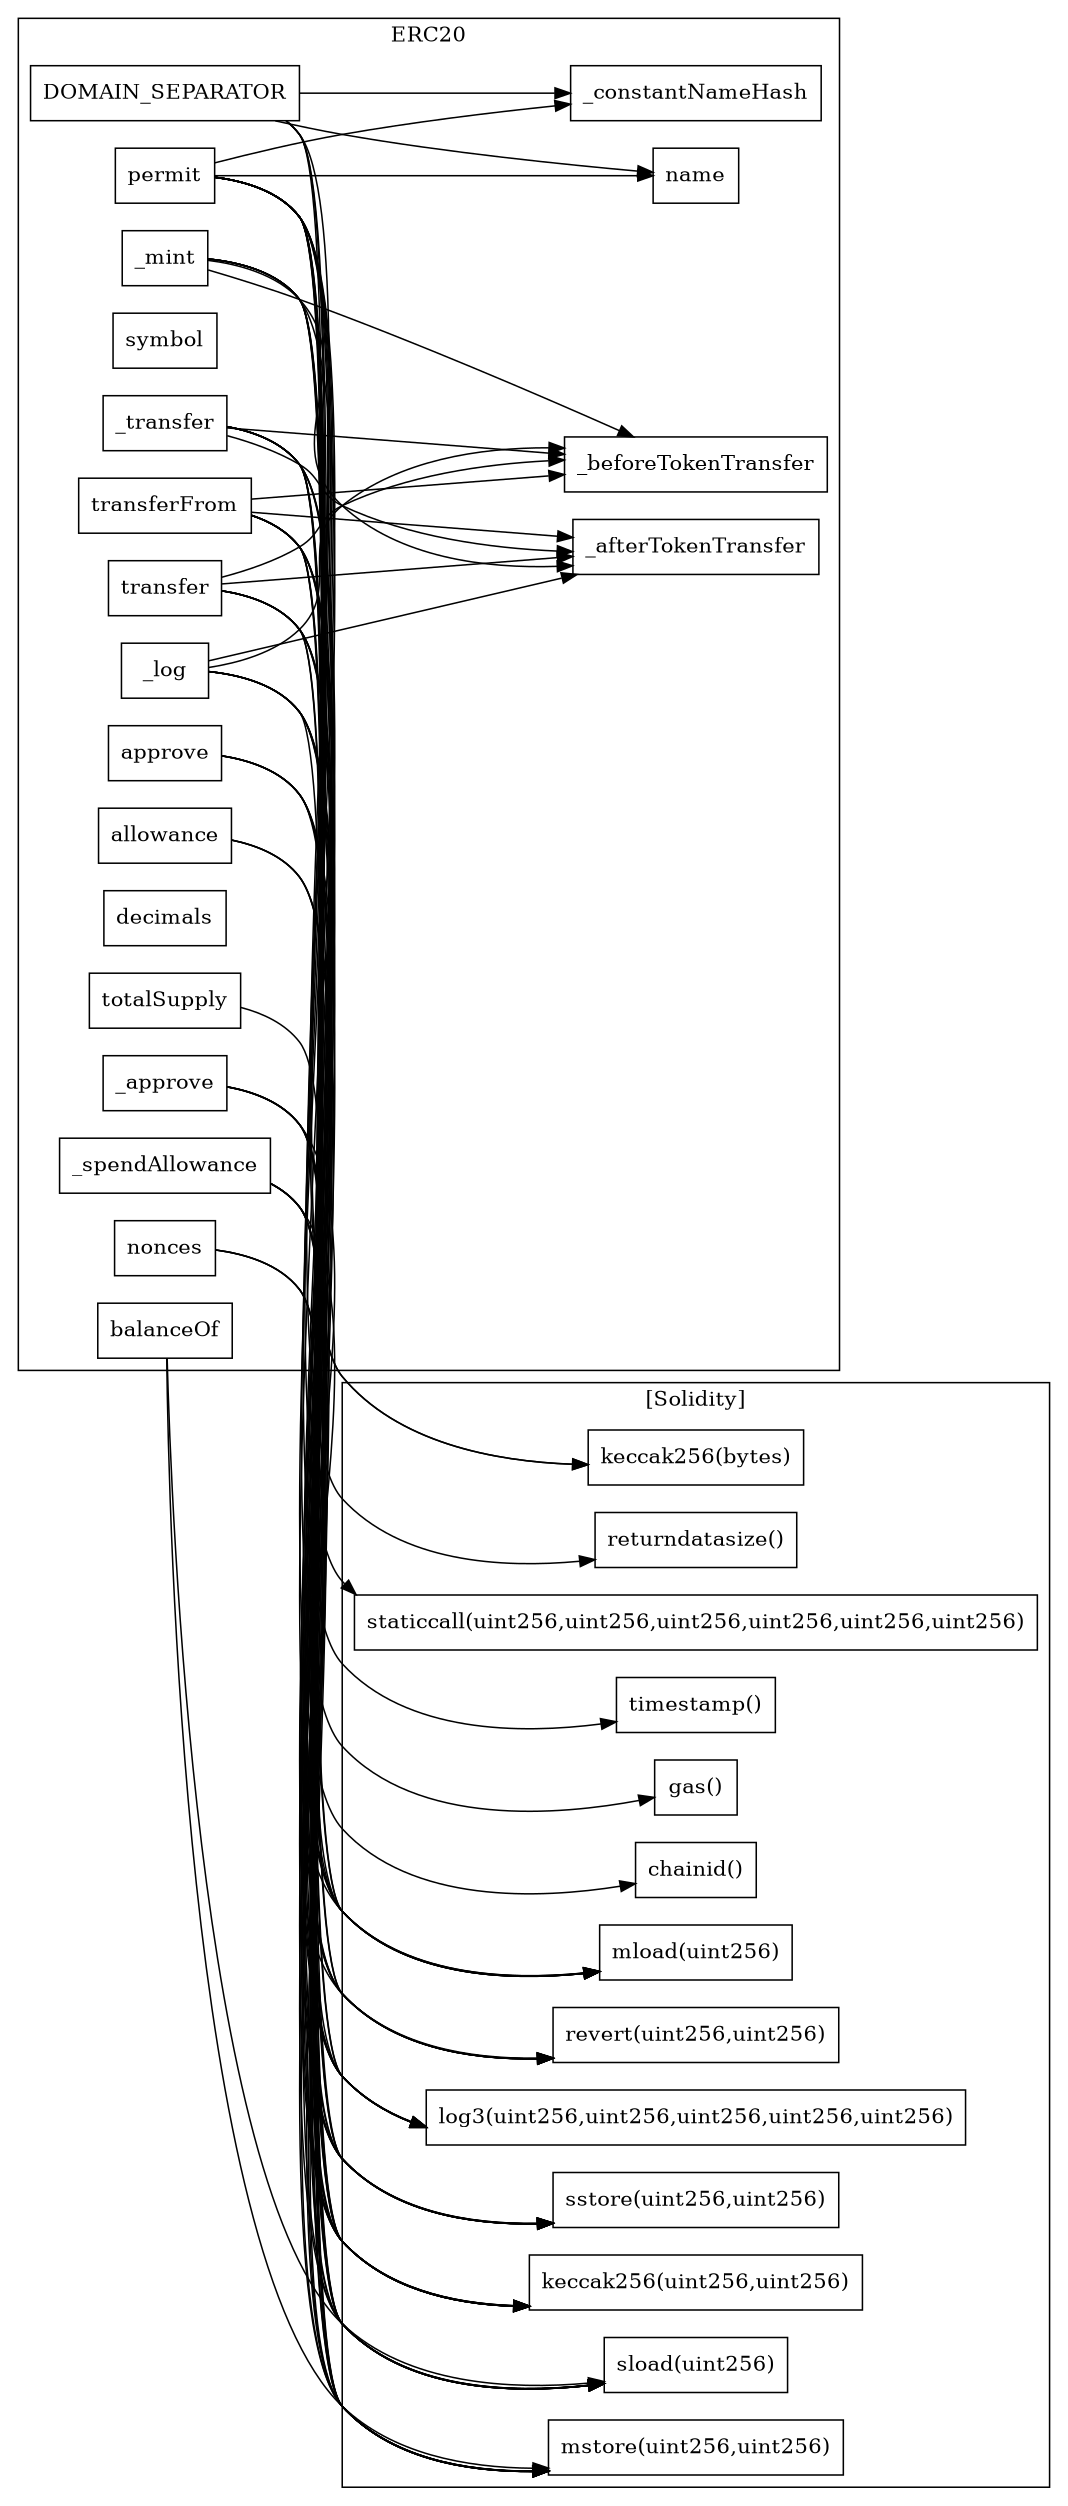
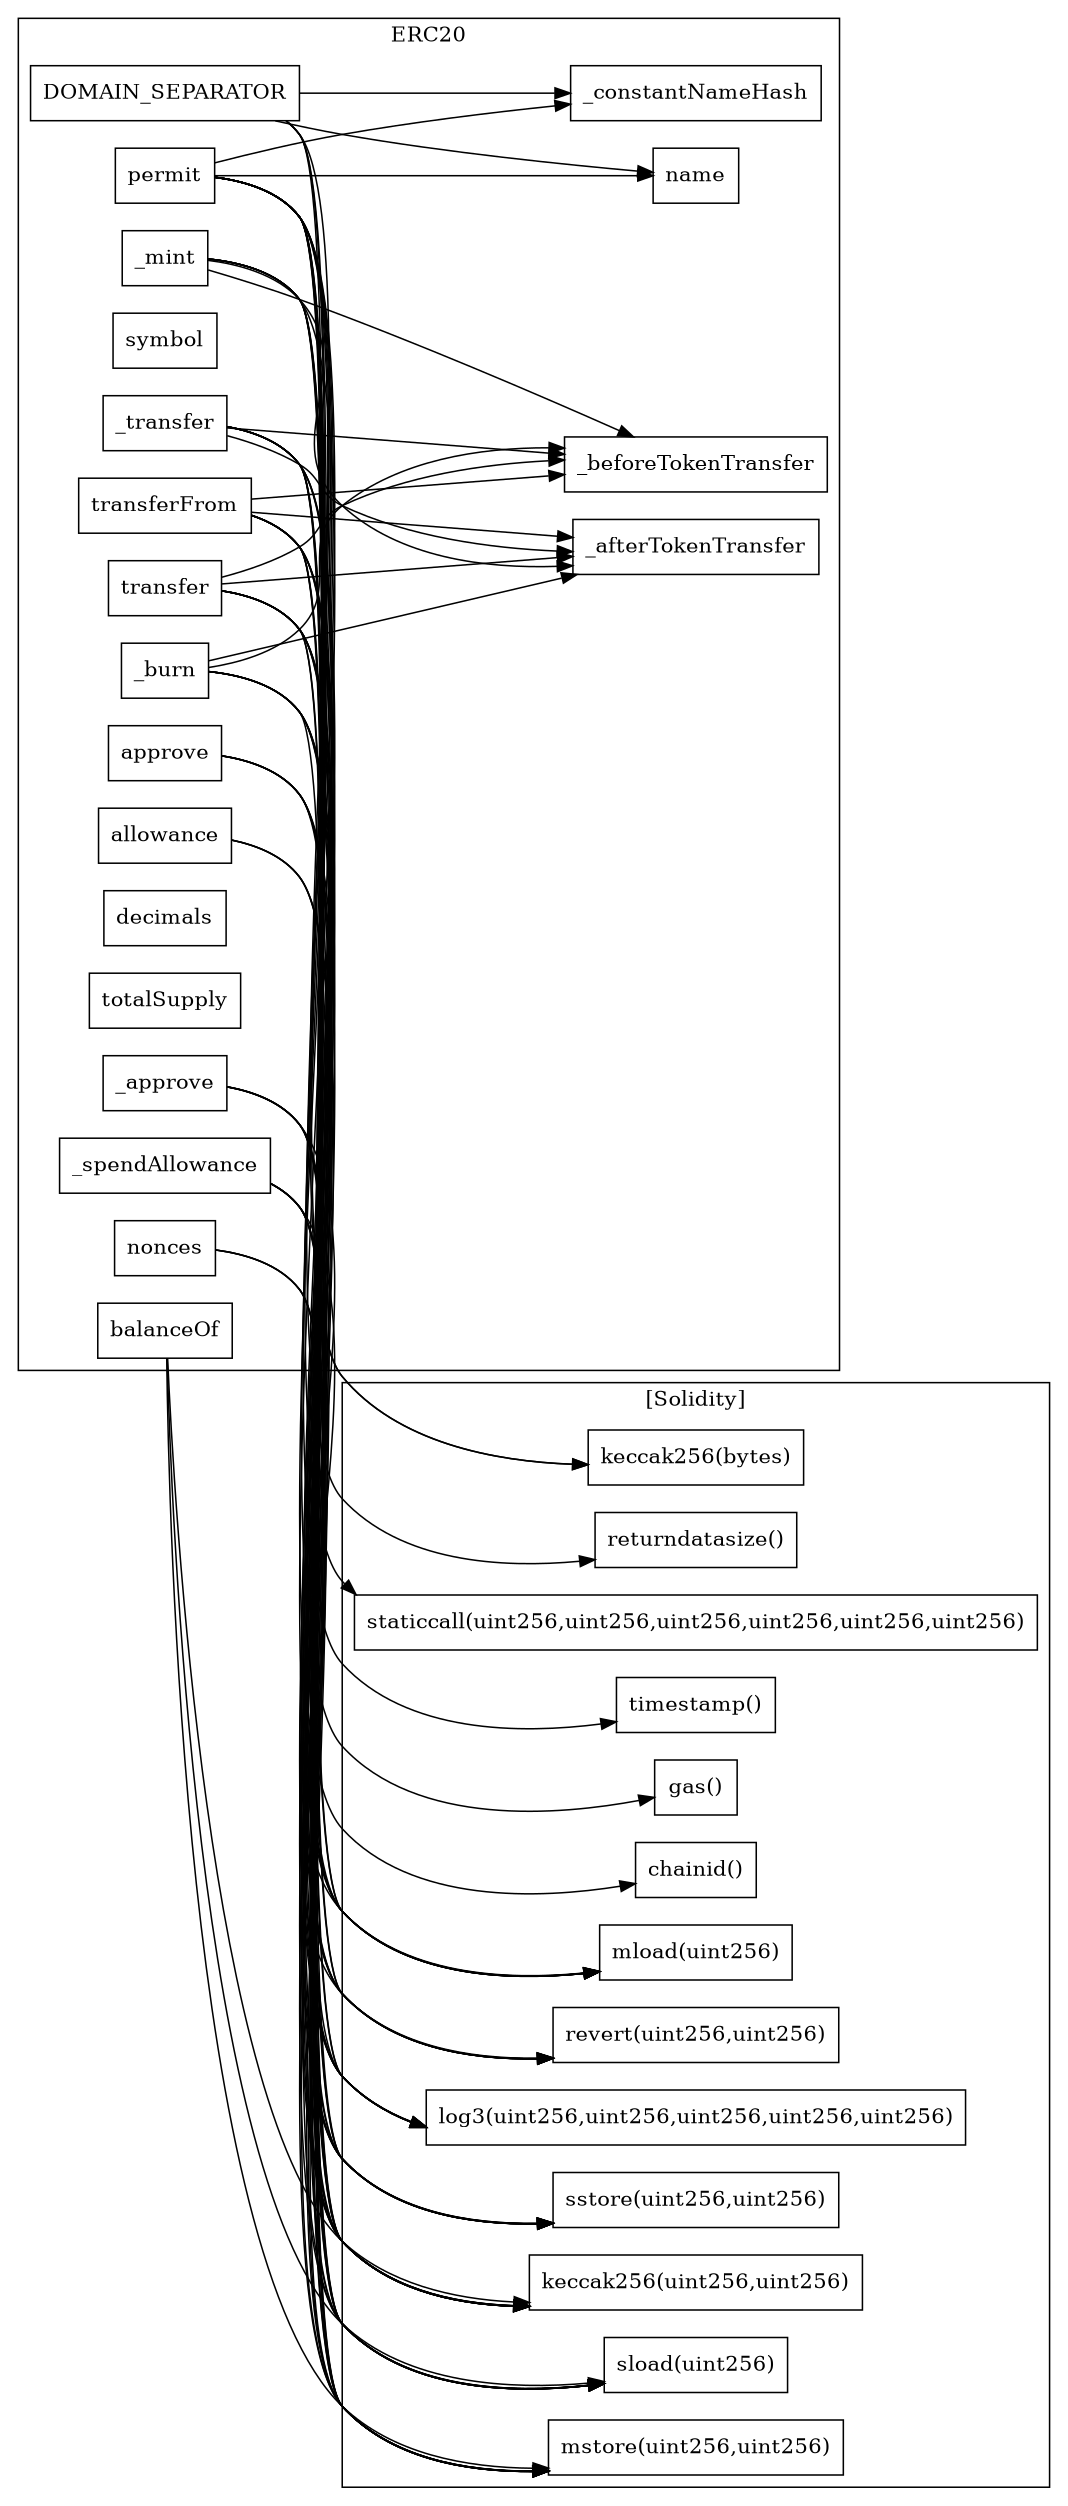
(165, 671) -> (165, 671)
(316, 1571) -> (314, 1356)
none -> (223, 1903)
